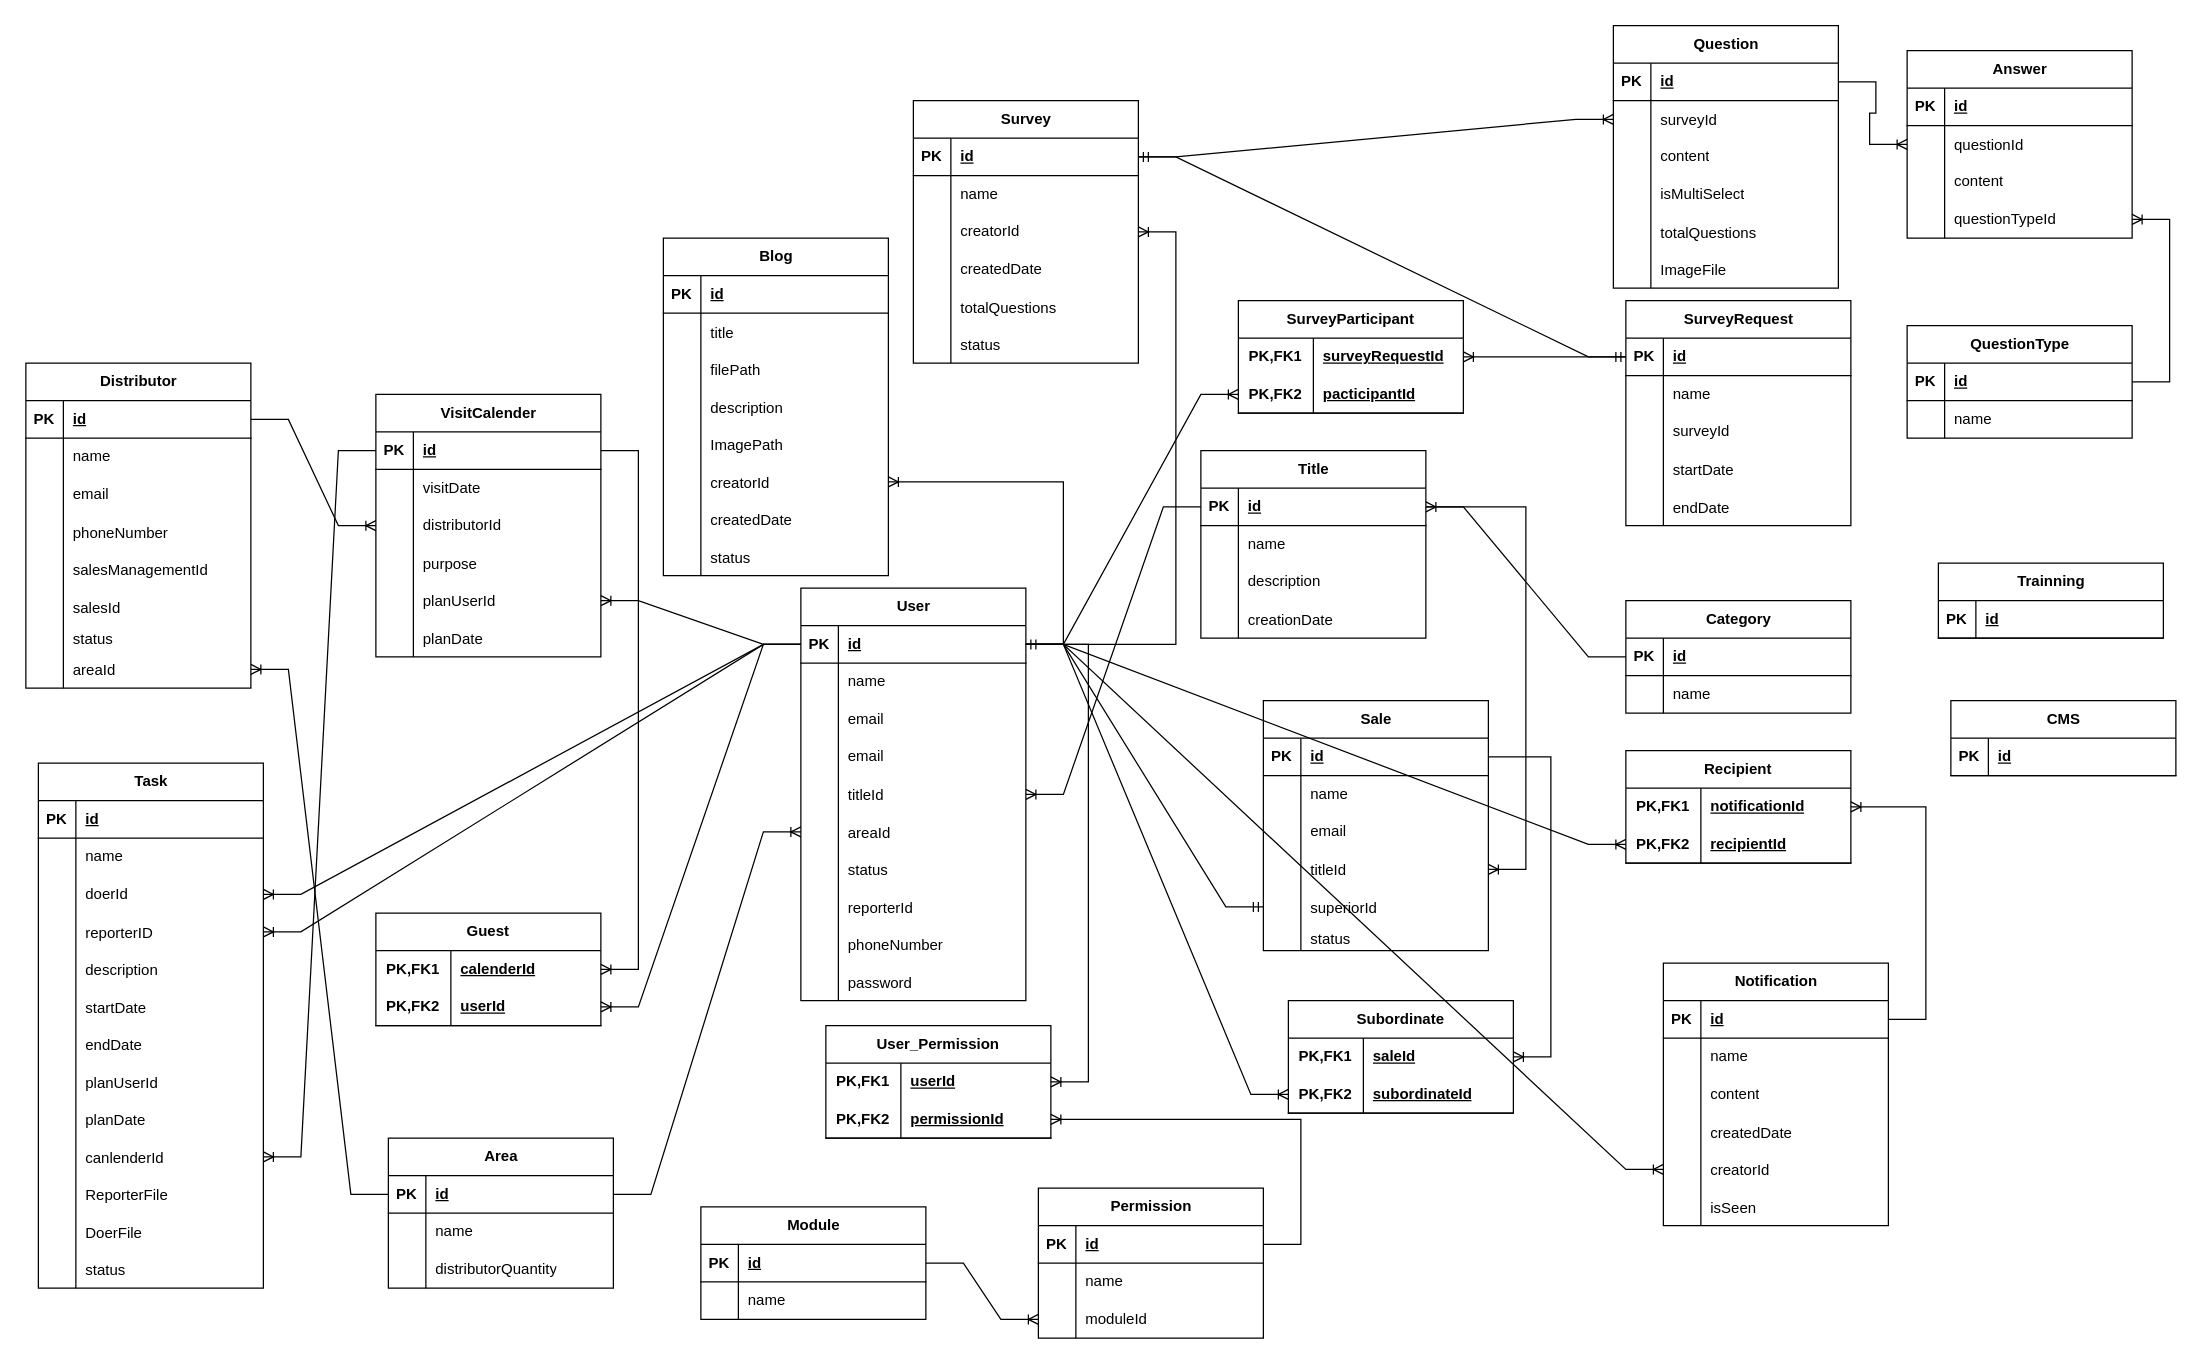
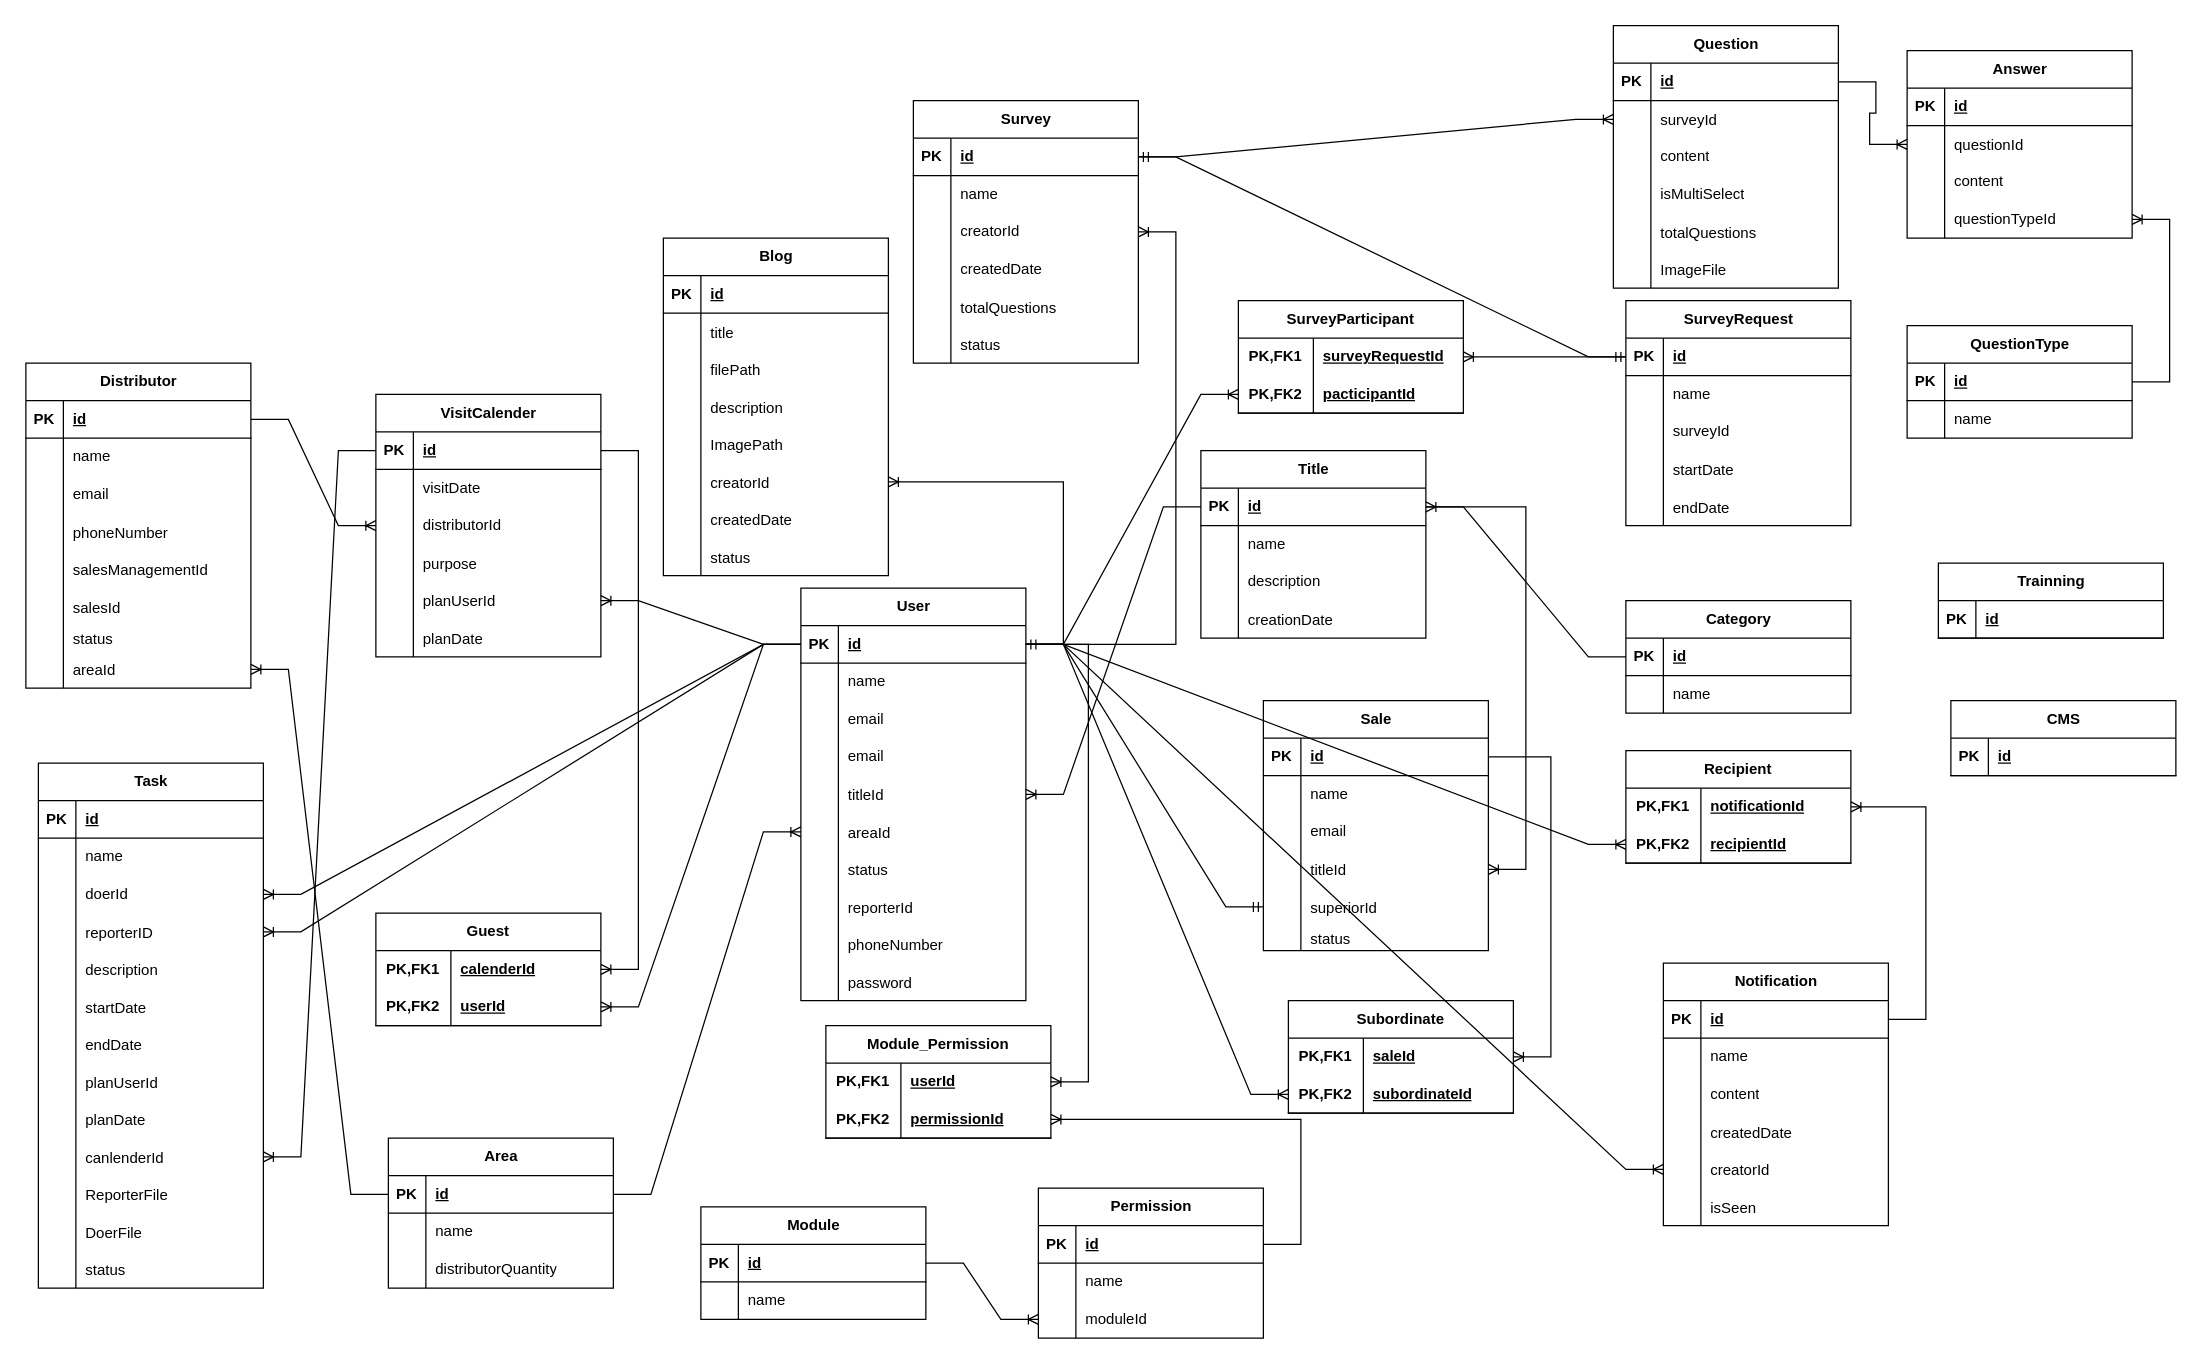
(938, 1044) -> (938, 1044)
